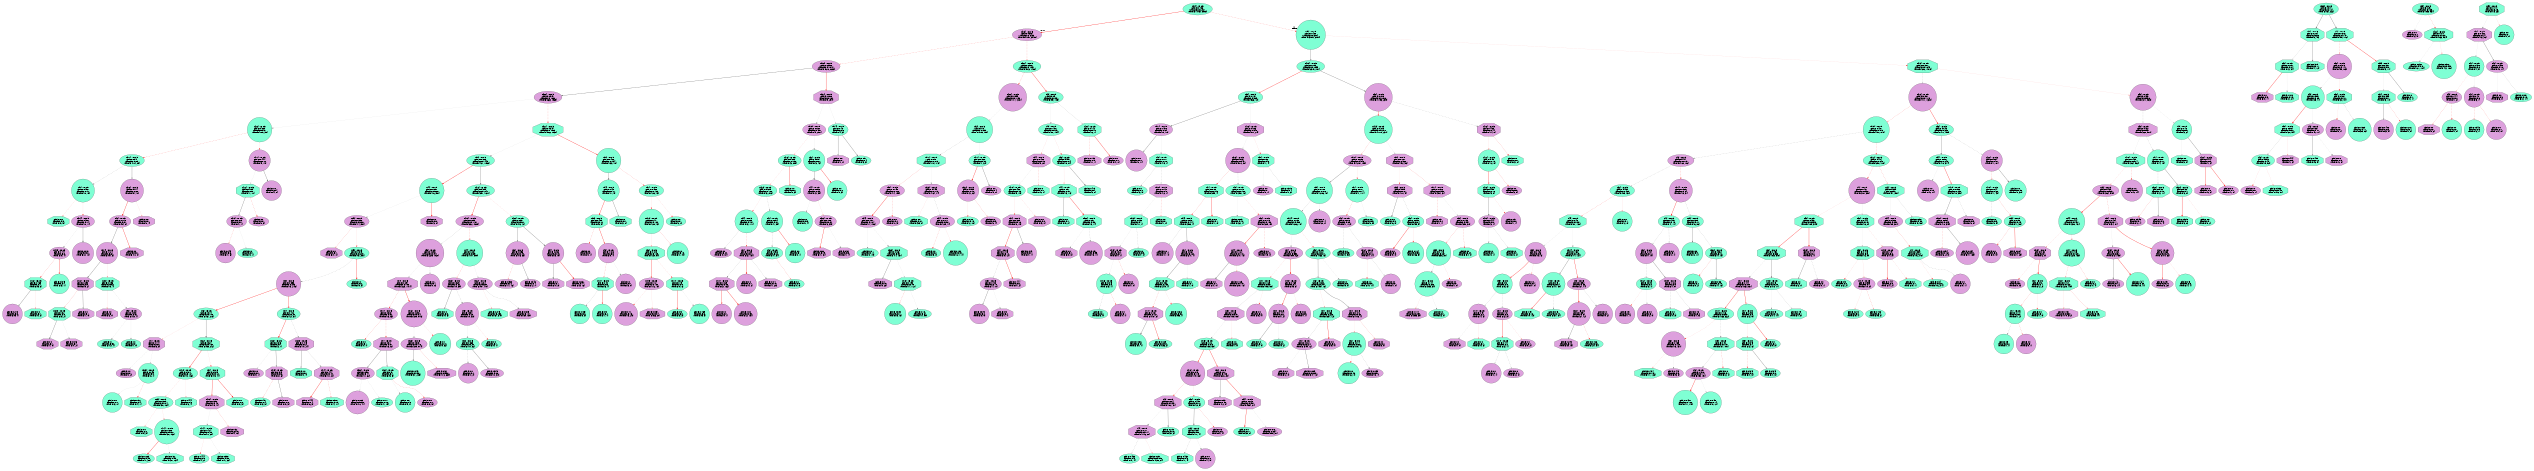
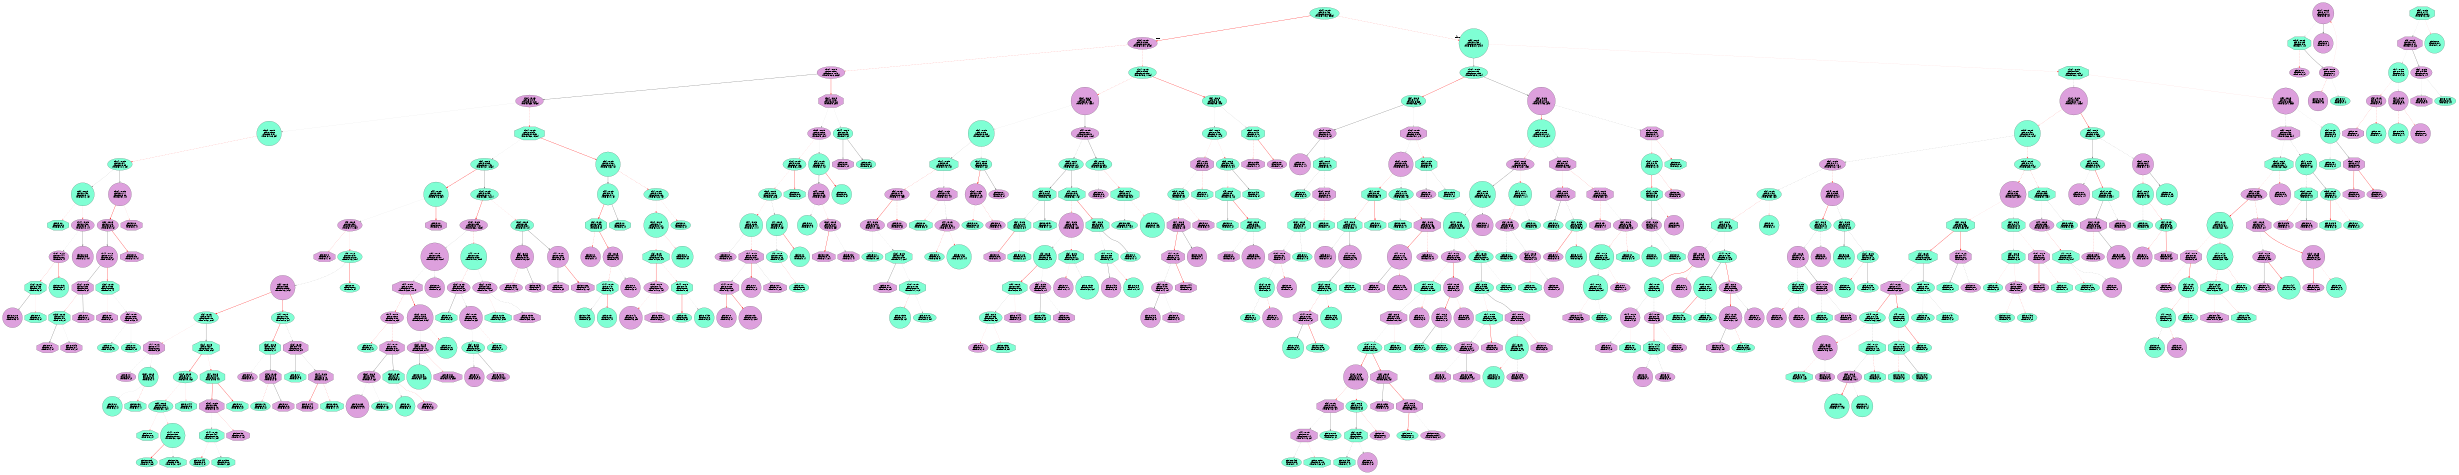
none -> (1085, 133)
(260, 145) -> (2337, 44)
(1891, 191) -> (2042, 194)
(107, 270) -> (107, 274)
